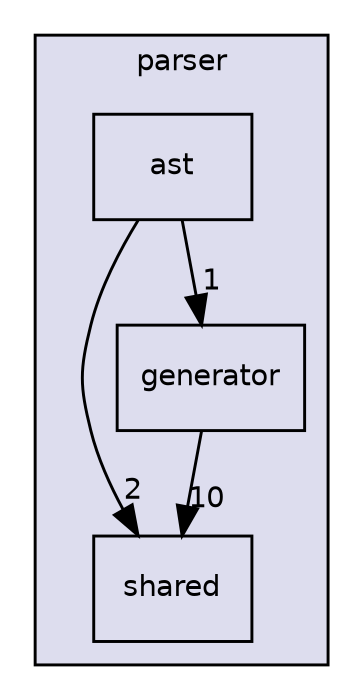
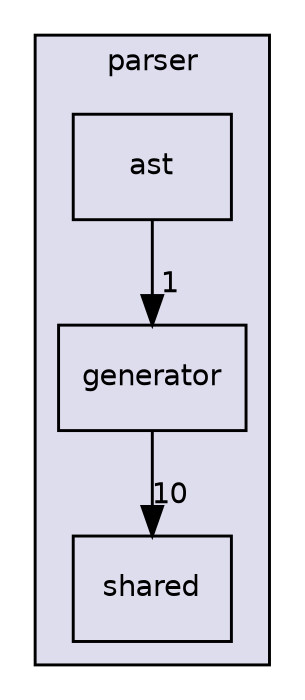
(83, 363) -> none
